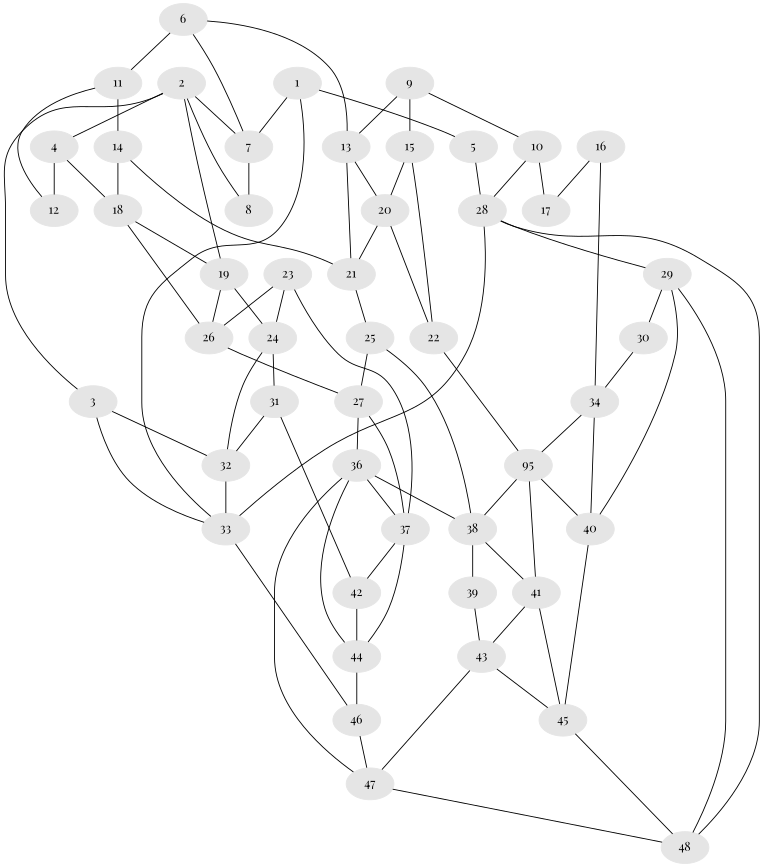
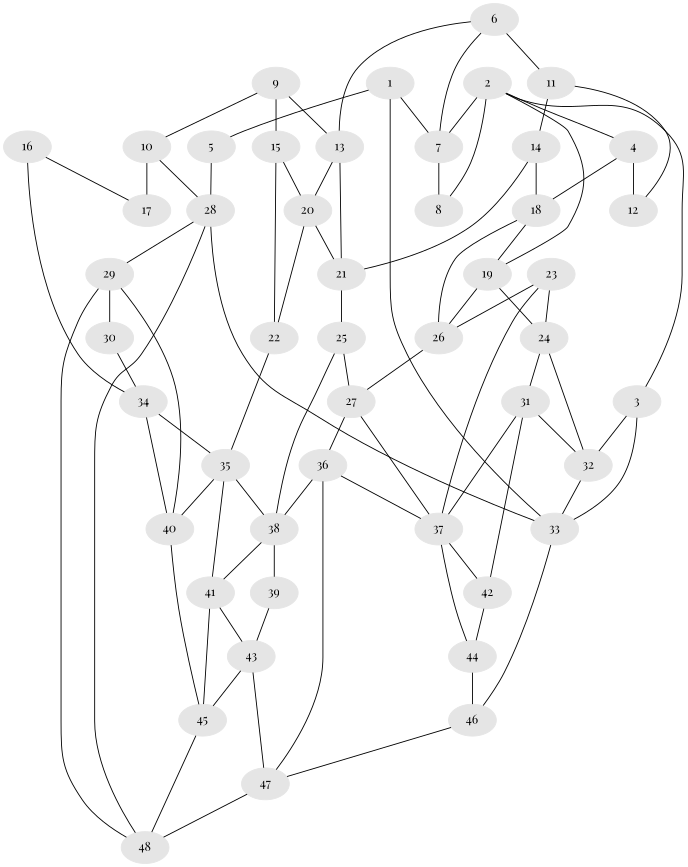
(528, 465) -> (226, 465)
none -> (481, 468)
(322, 562) -> none
